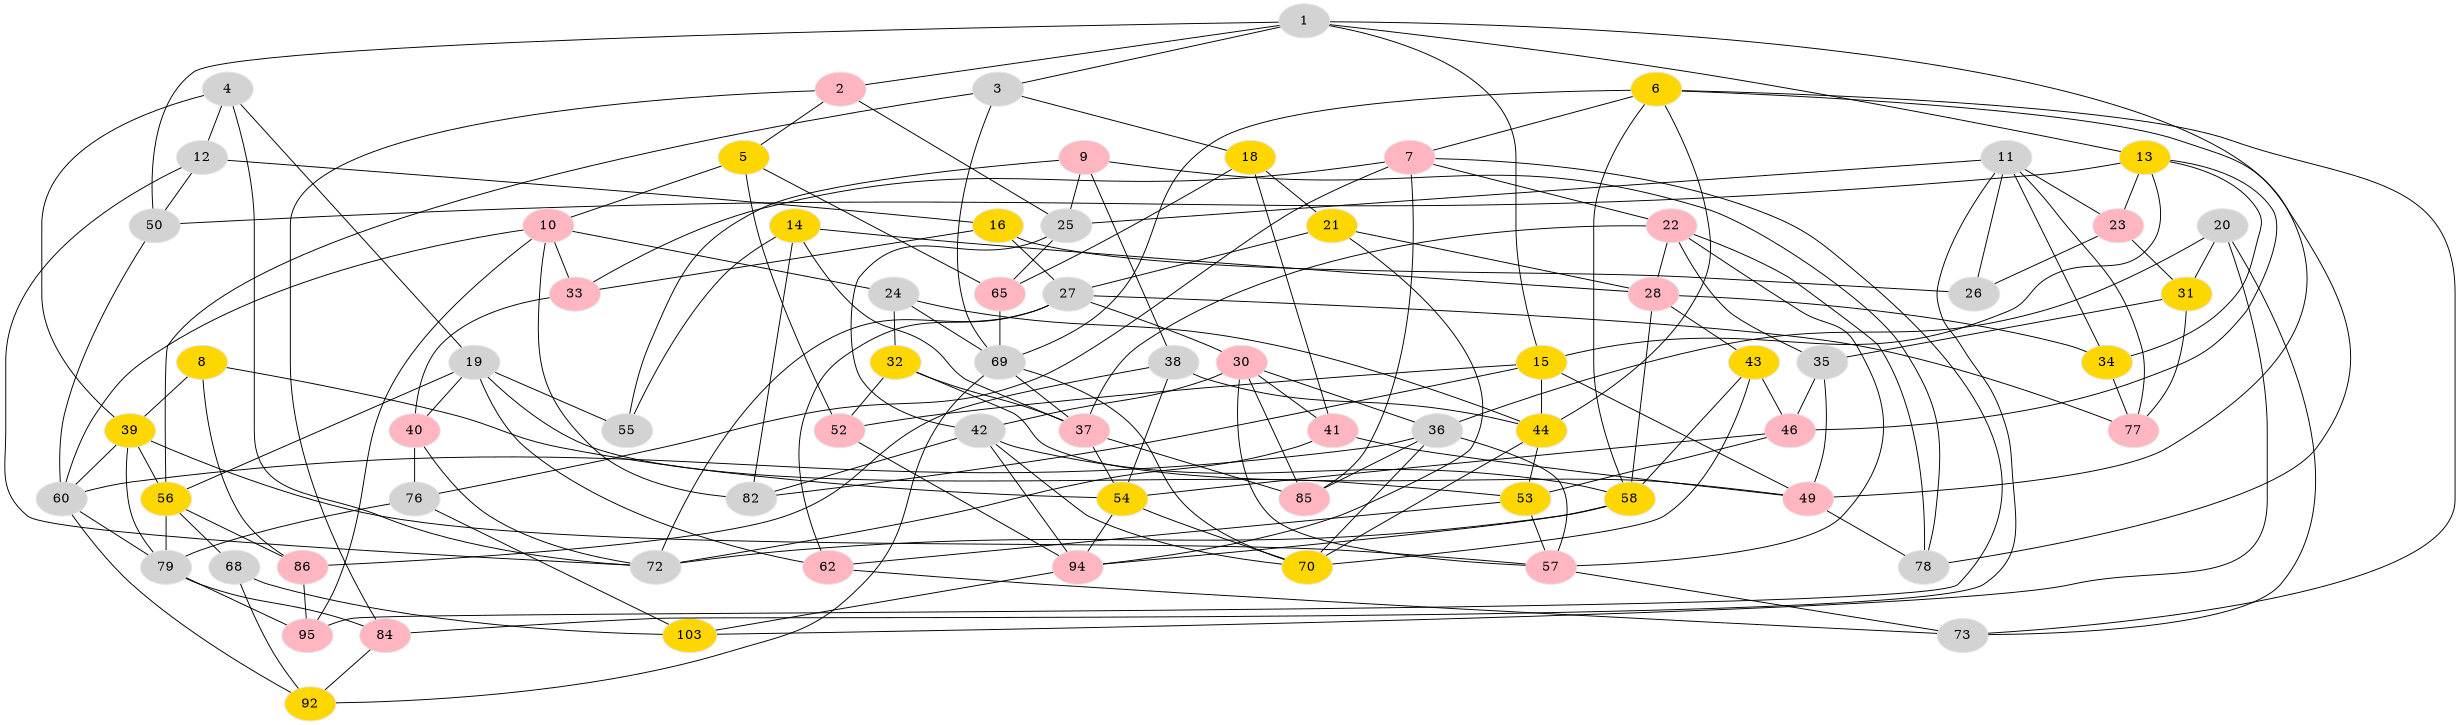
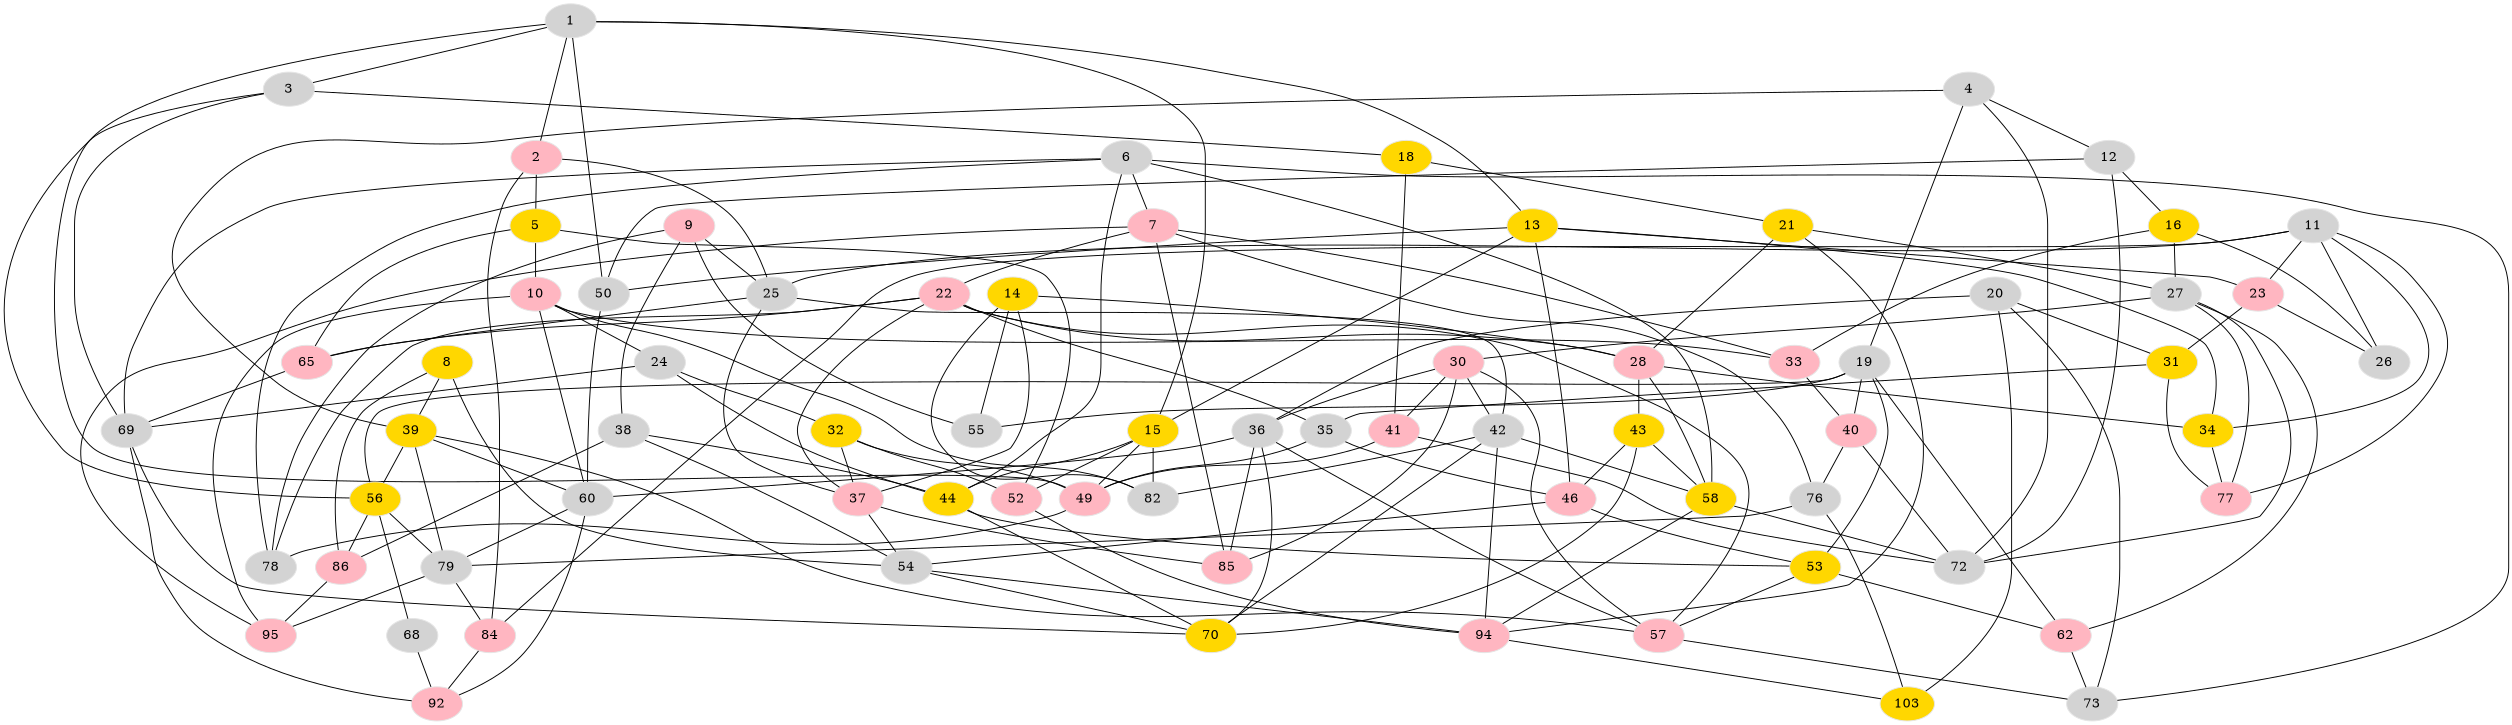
(1656, 89) -> (1127, 157)
(1127, 229) -> (580, 326)
(1042, 396) -> (730, 437)
(1122, 499) -> (906, 567)
(477, 622) -> none
(310, 704) -> (437, 704)
